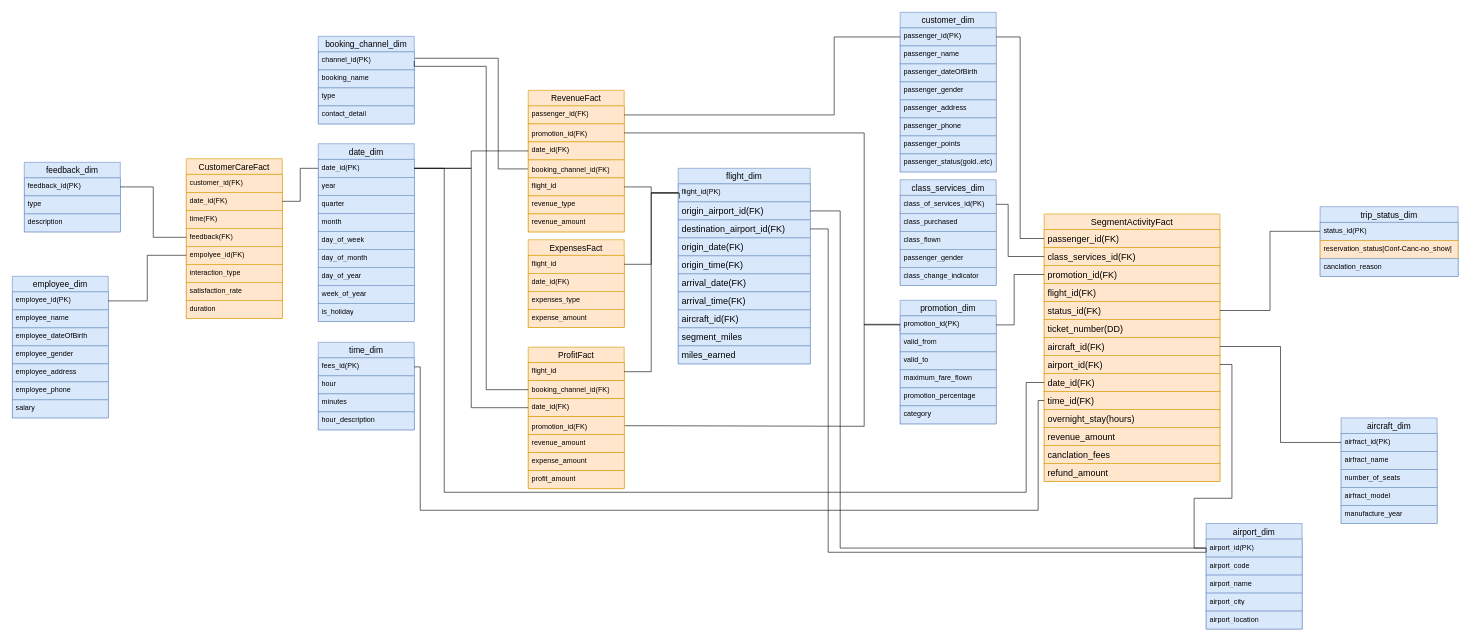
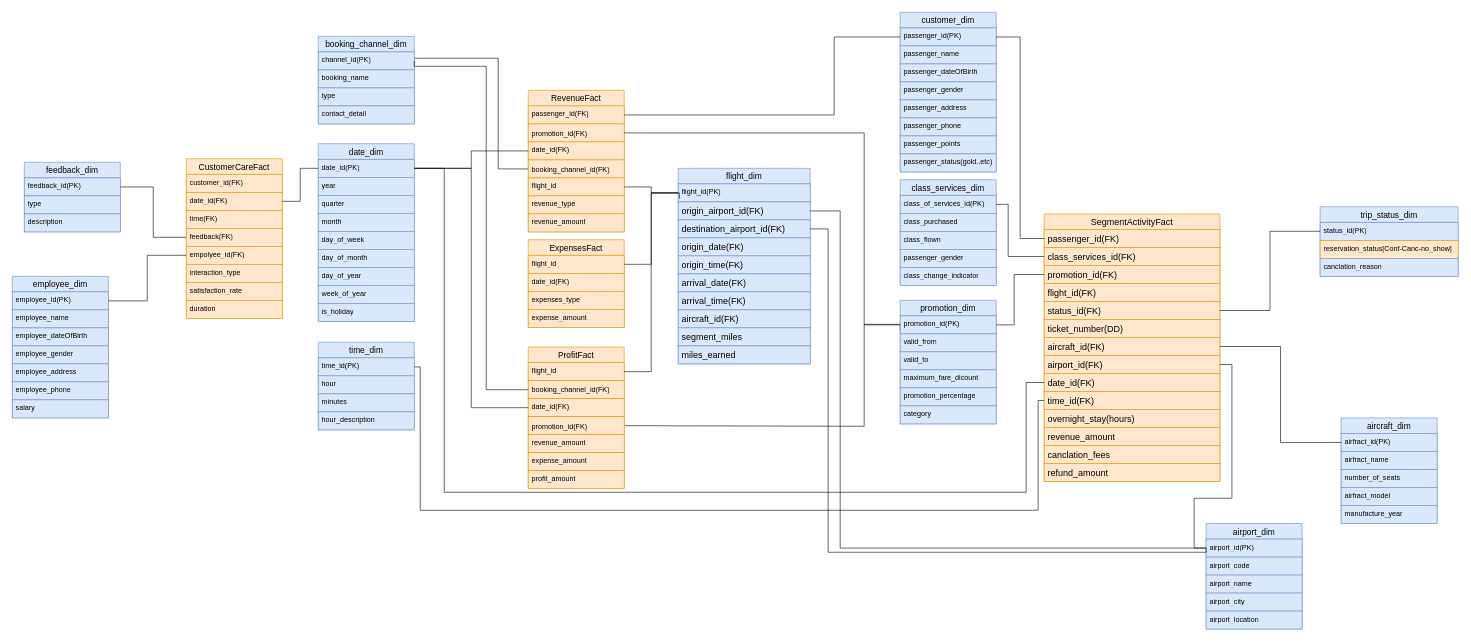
(343, 366) -> (342, 366)
(938, 378) -> (942, 378)
